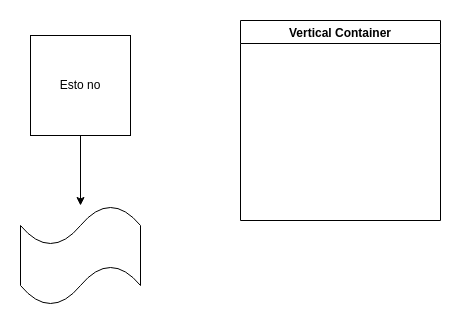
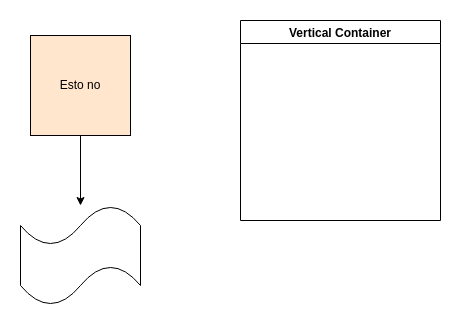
(81, 86) -> (81, 86)
